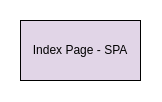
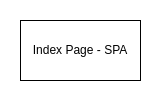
(81, 51) -> (81, 51)
